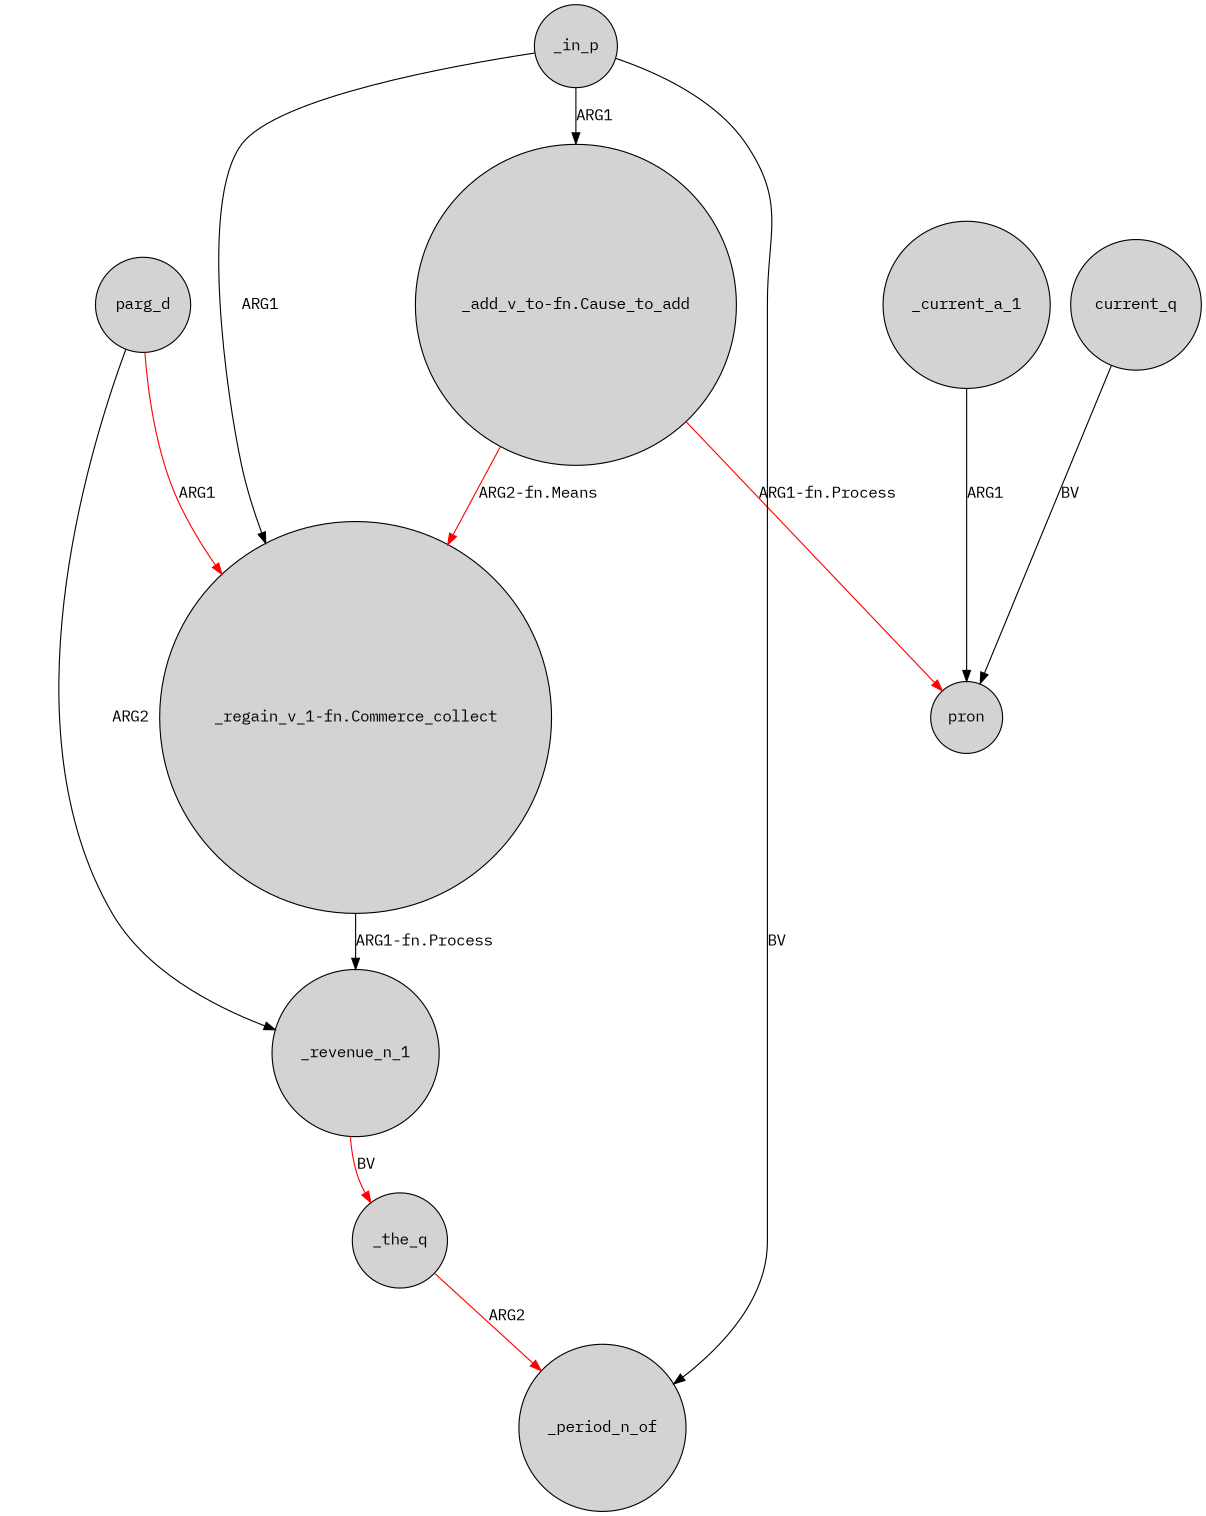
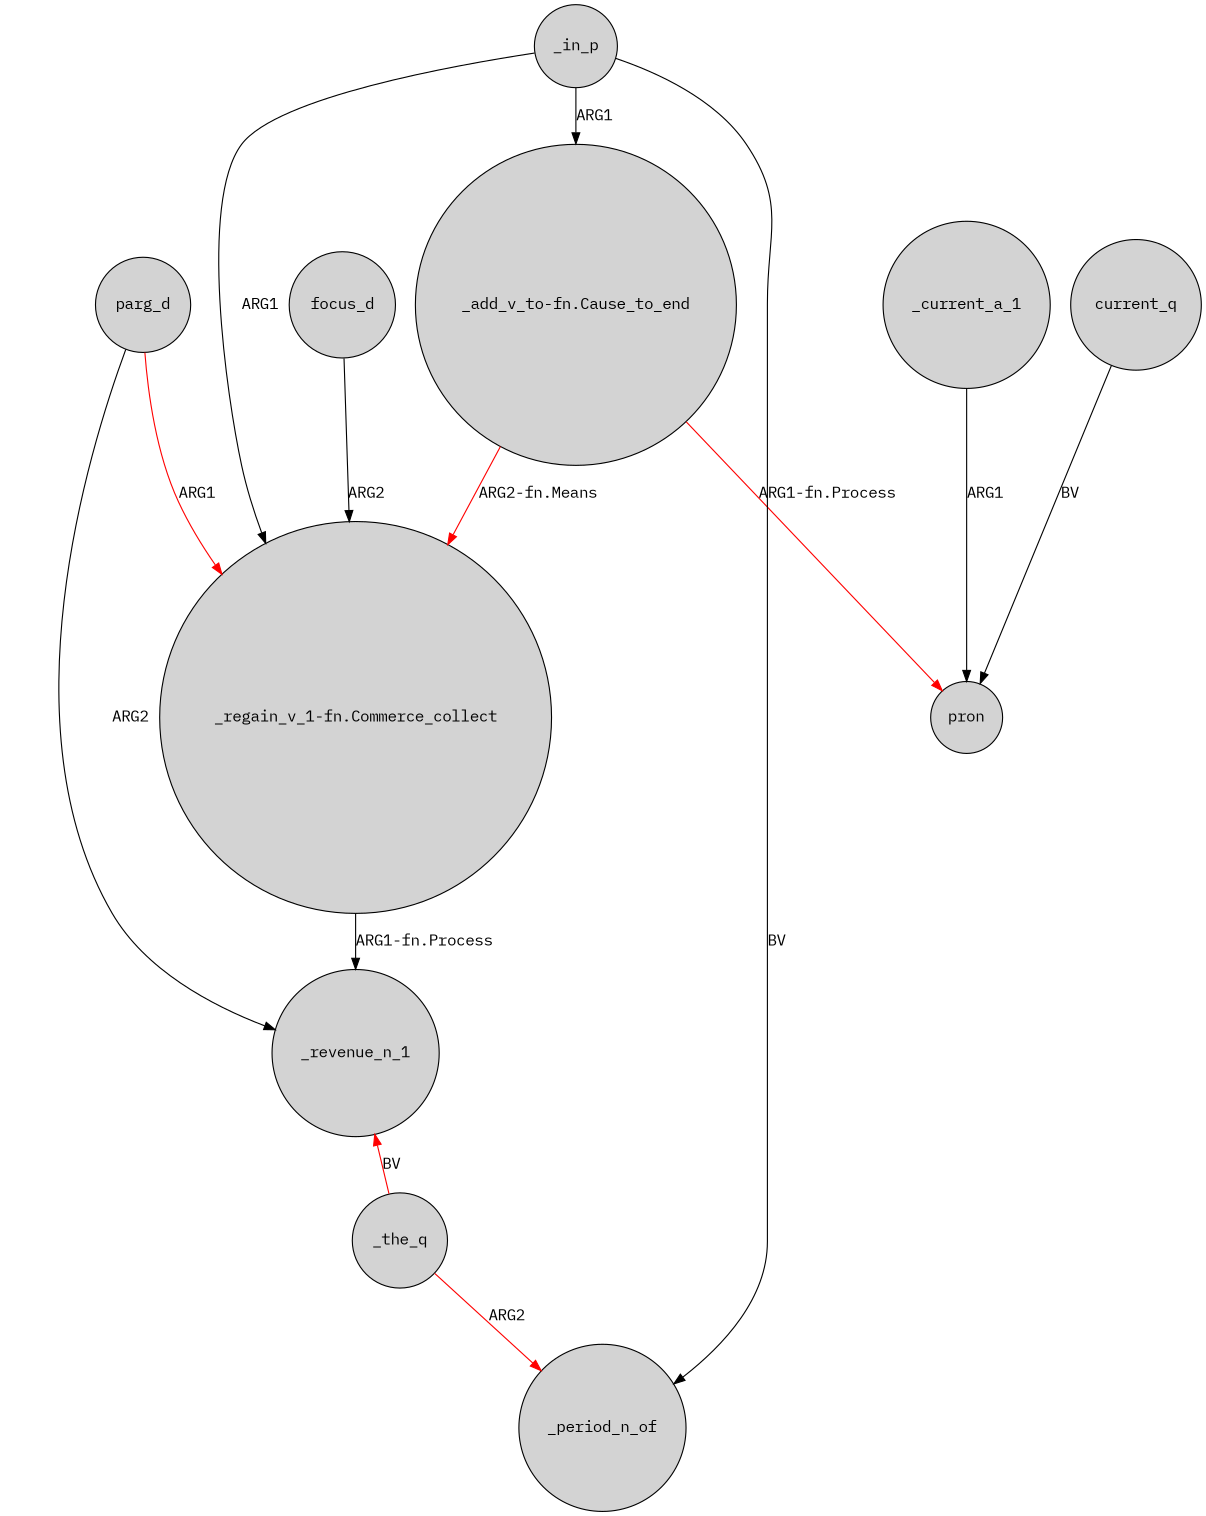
none -> (342, 305)
(576, 305) -> (576, 305)
(355, 1166) -> (383, 1170)
